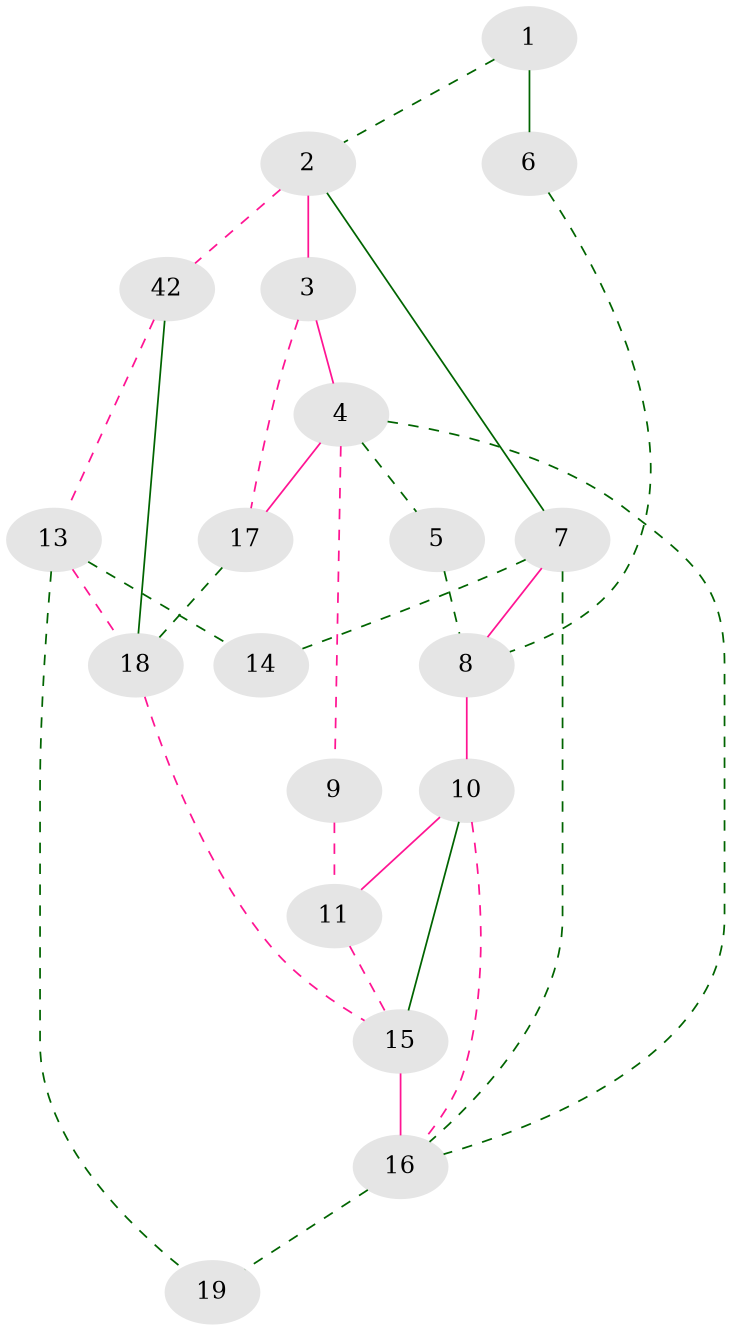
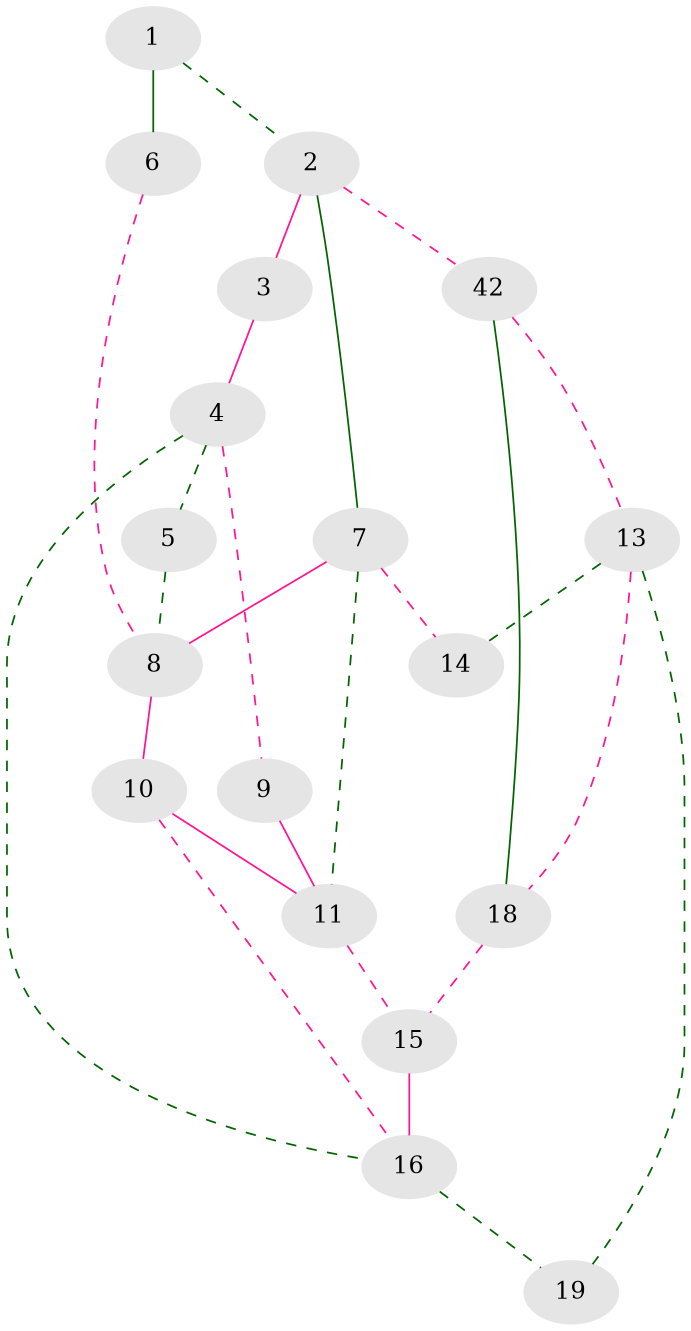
(649, 445) -> (97, 416)
(246, 540) -> none
(415, 606) -> (408, 603)
(334, 854) -> (297, 853)
(563, 879) -> (345, 728)
(434, 916) -> none
